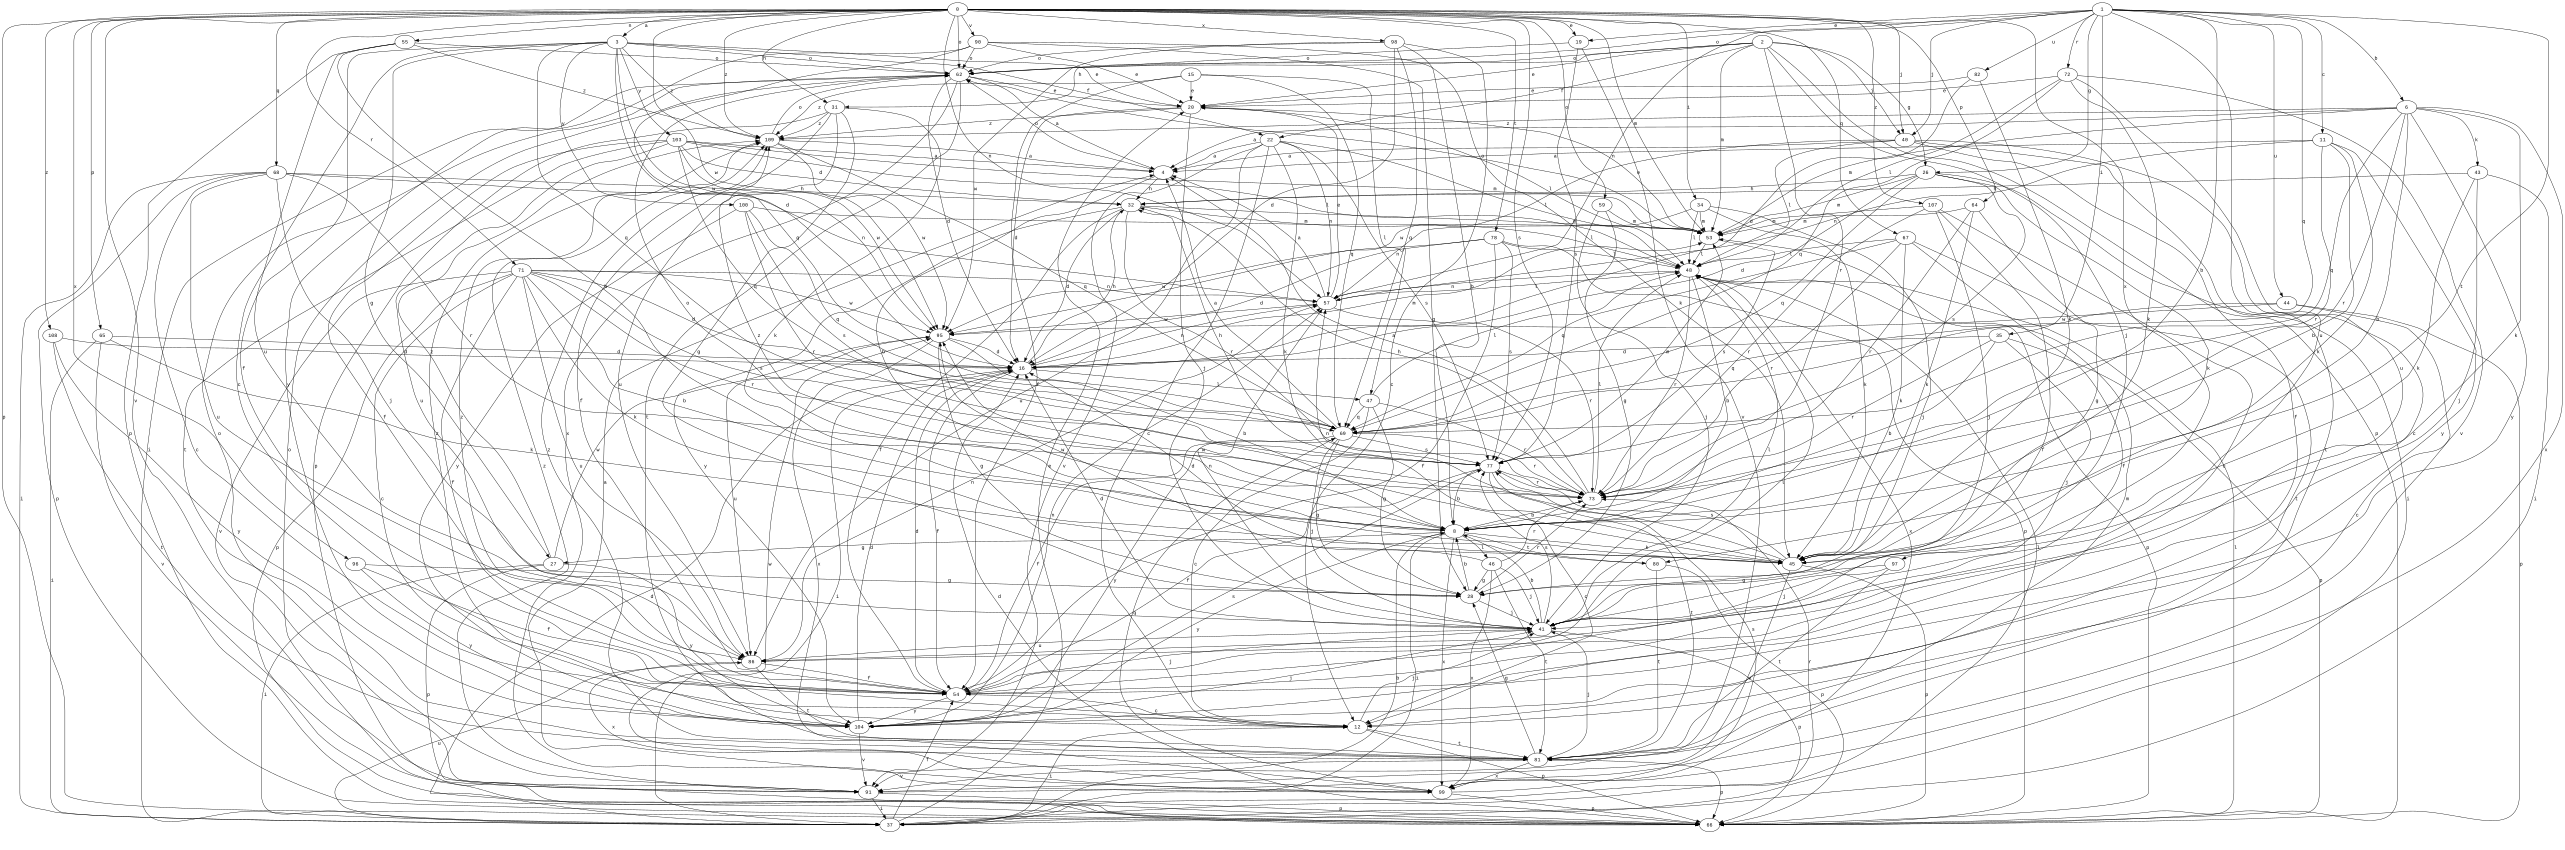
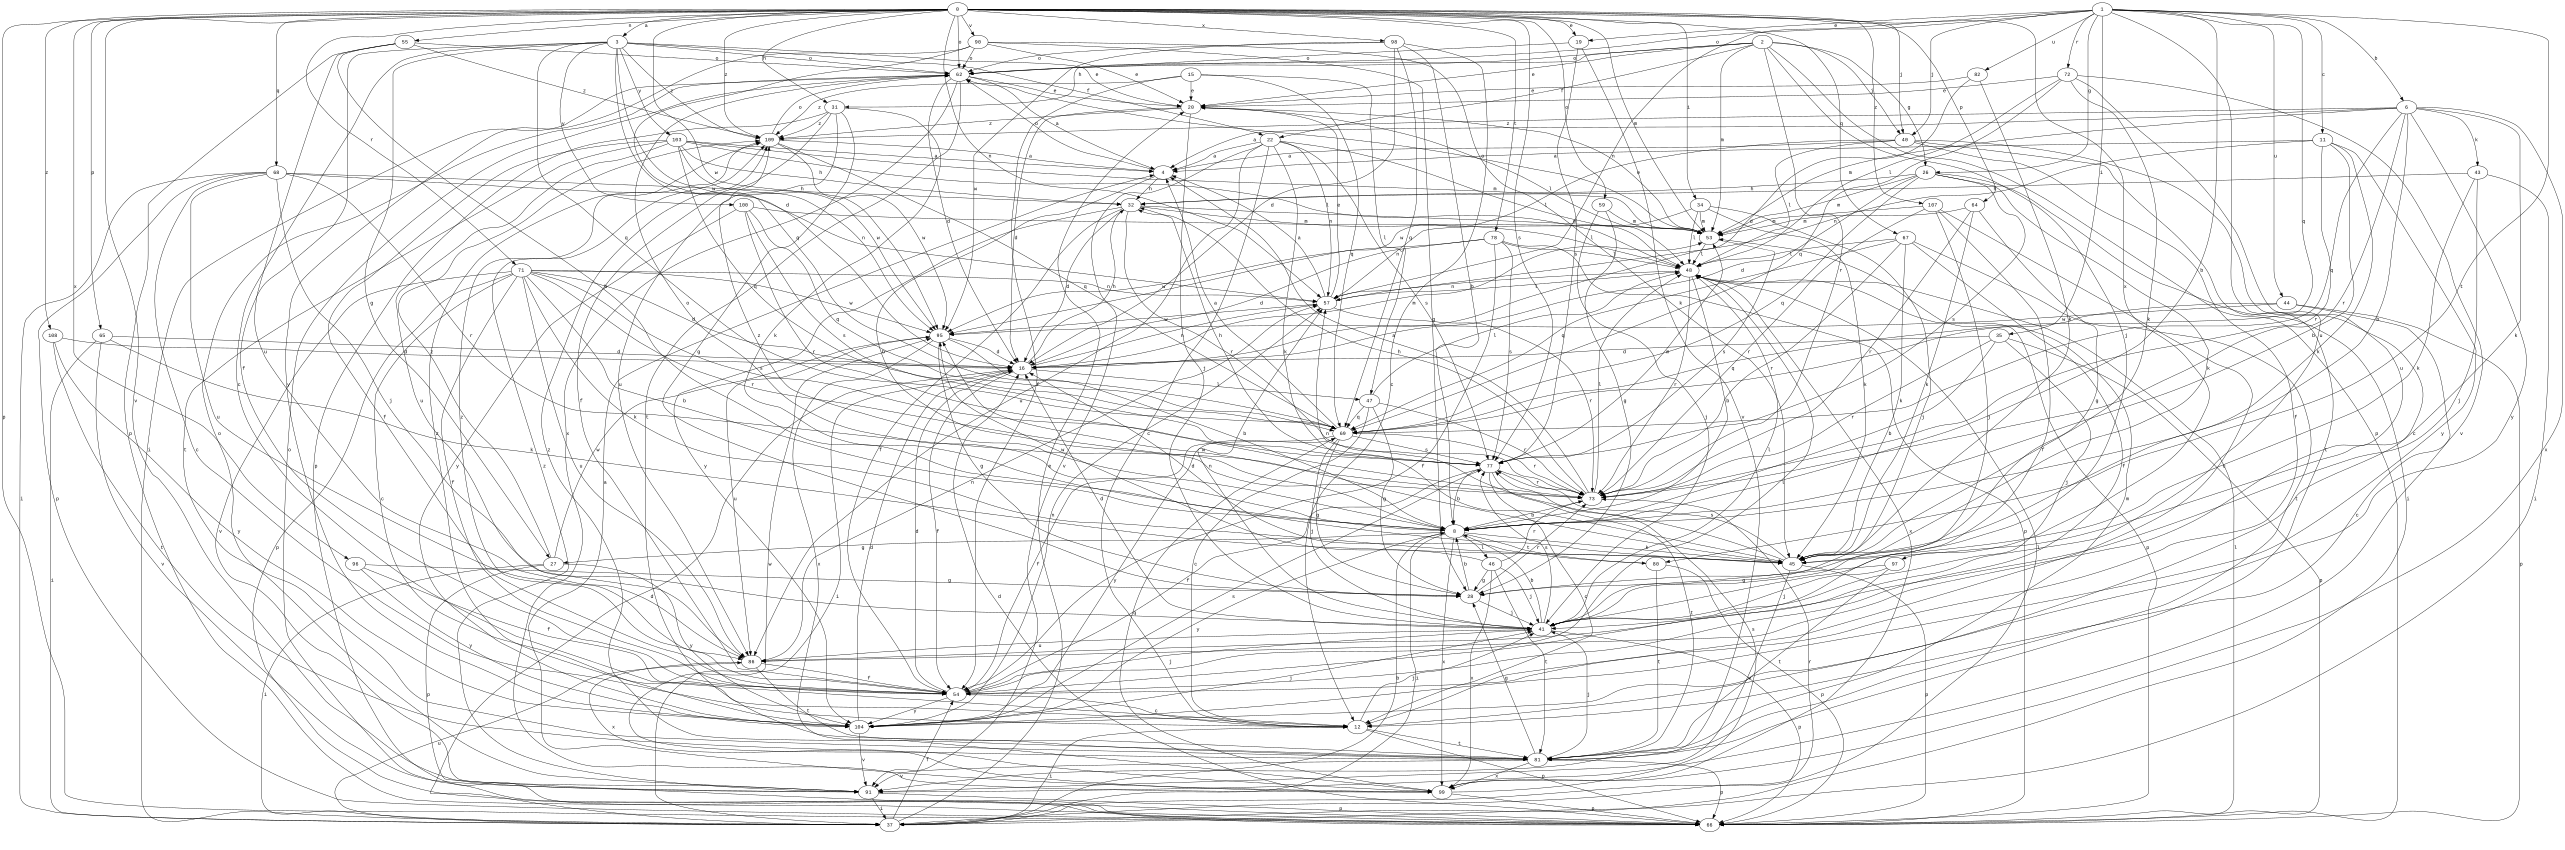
(821, 172) -> (821, 172)
